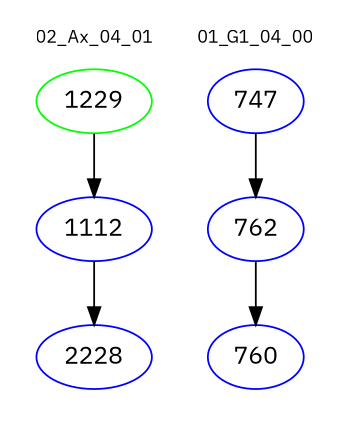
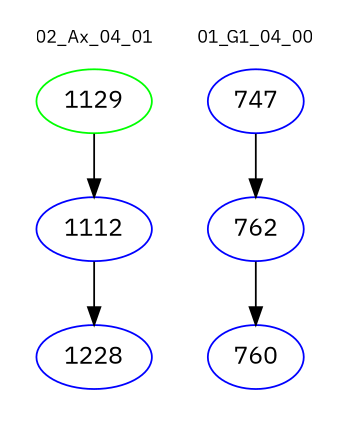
(94, 101) -> (94, 101)
(94, 357) -> (94, 357)
